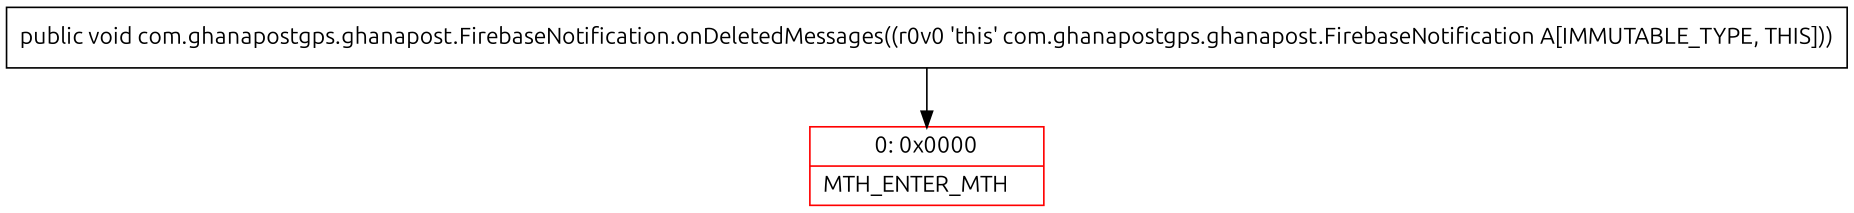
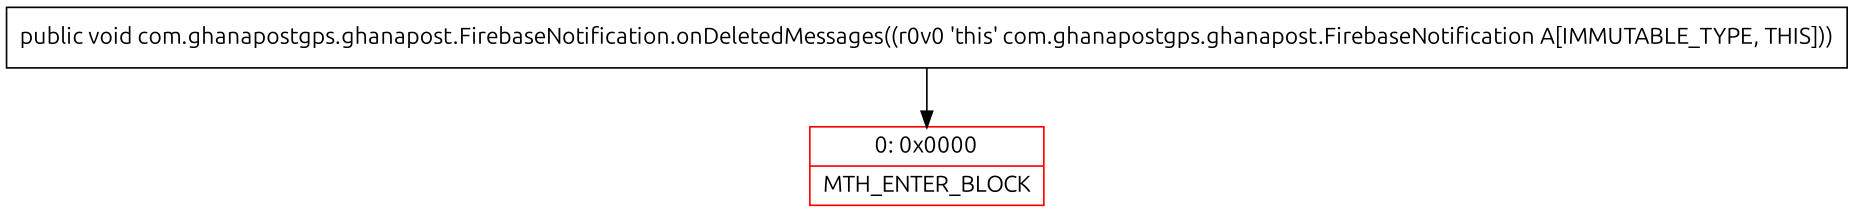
(916, 185) -> (927, 185)
